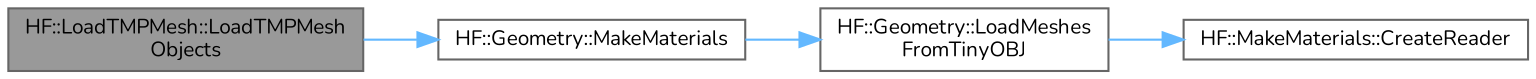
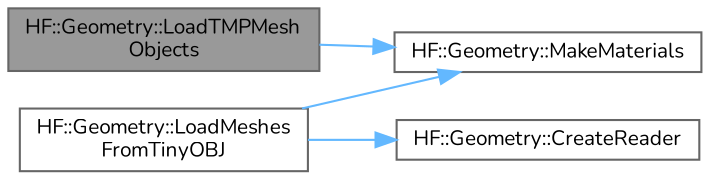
(186, 40) -> (164, 40)
(772, 40) -> (370, 93)
(1356, 40) -> (548, 140)
